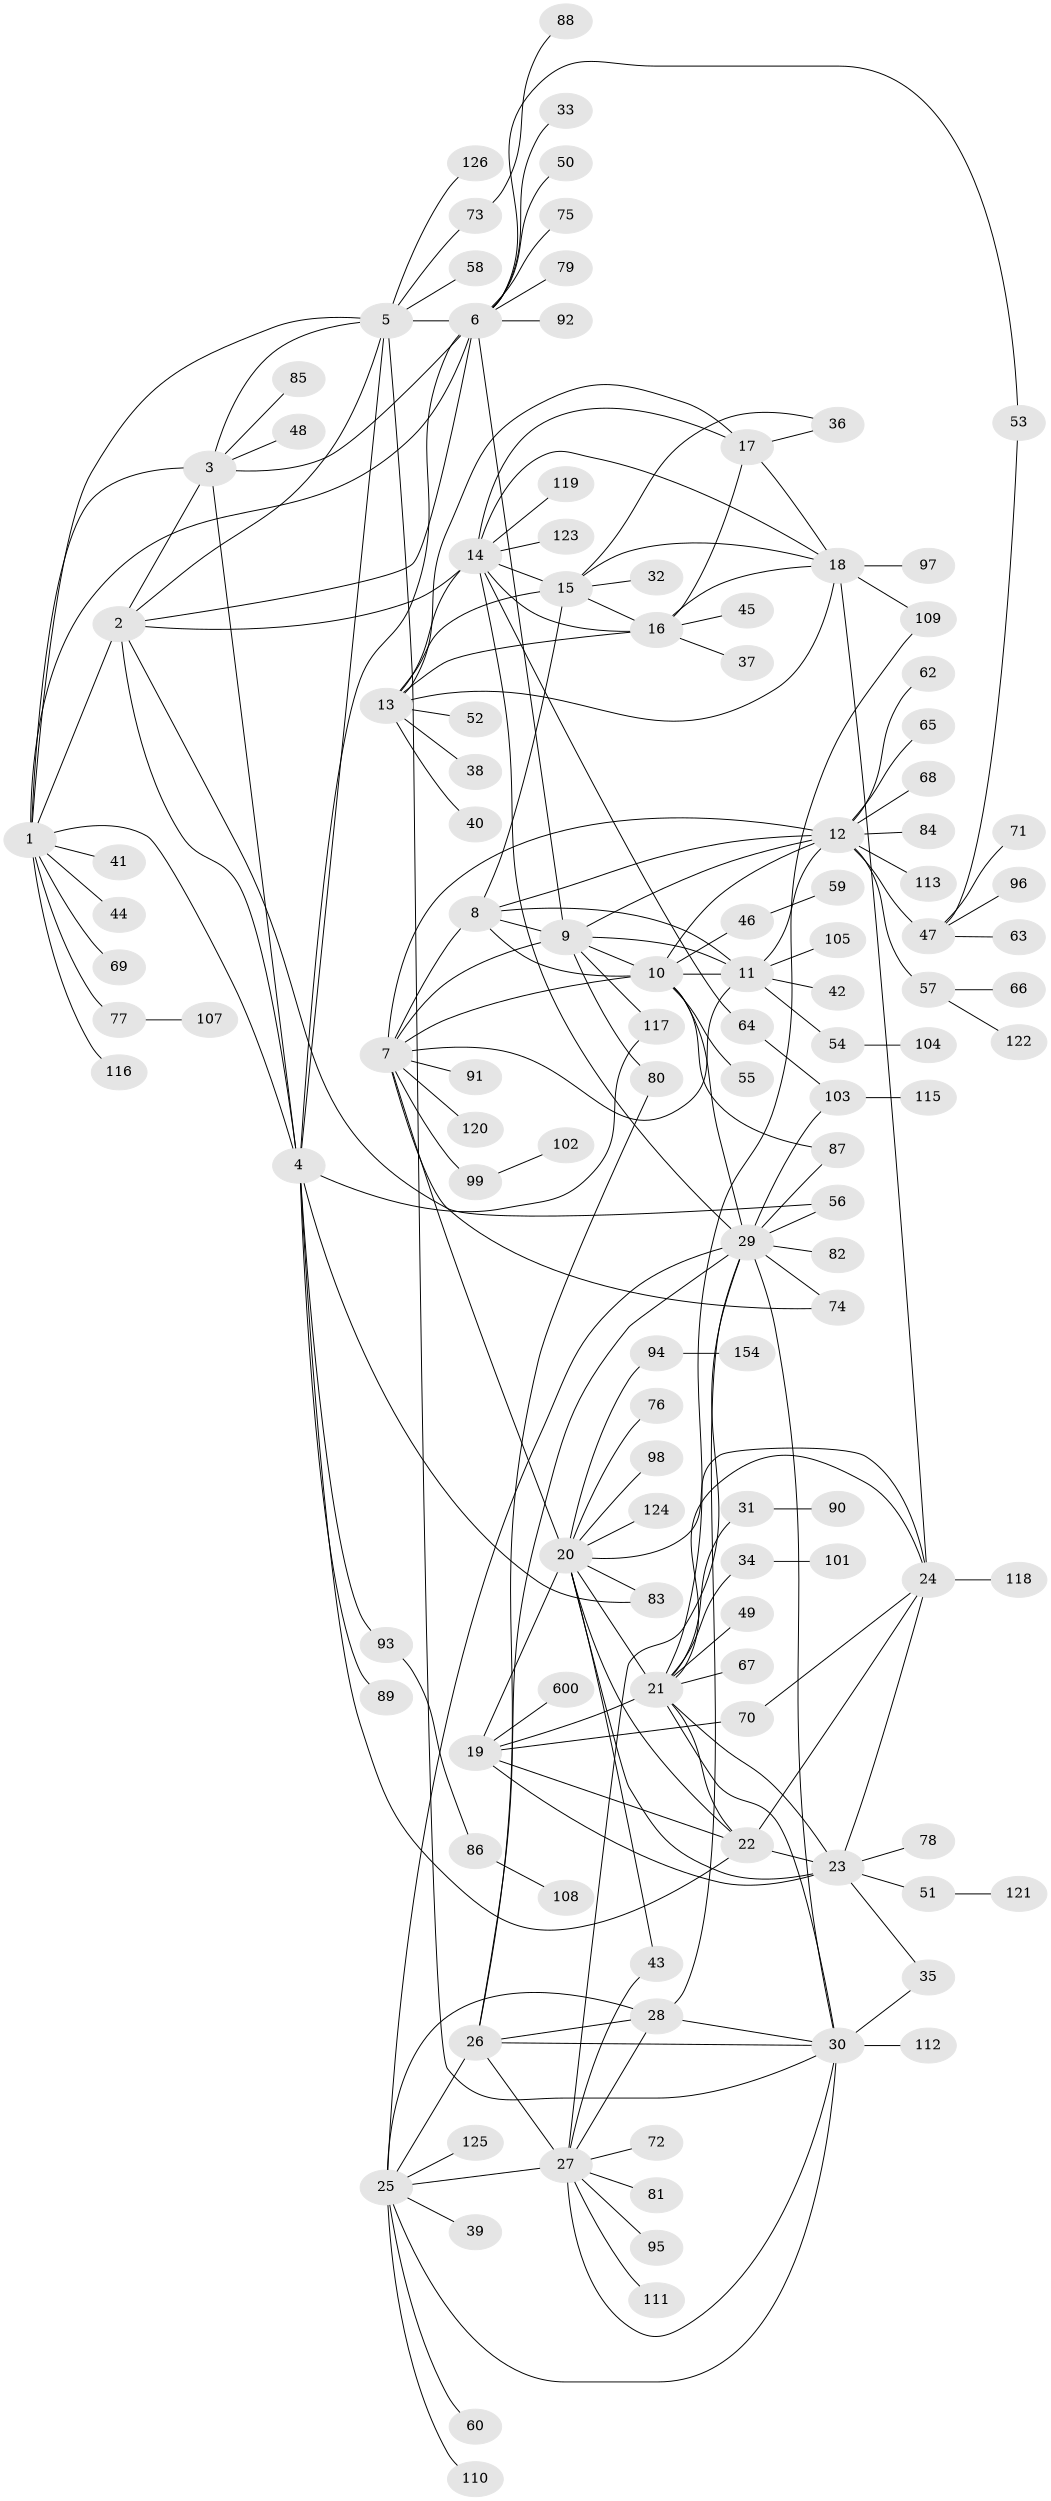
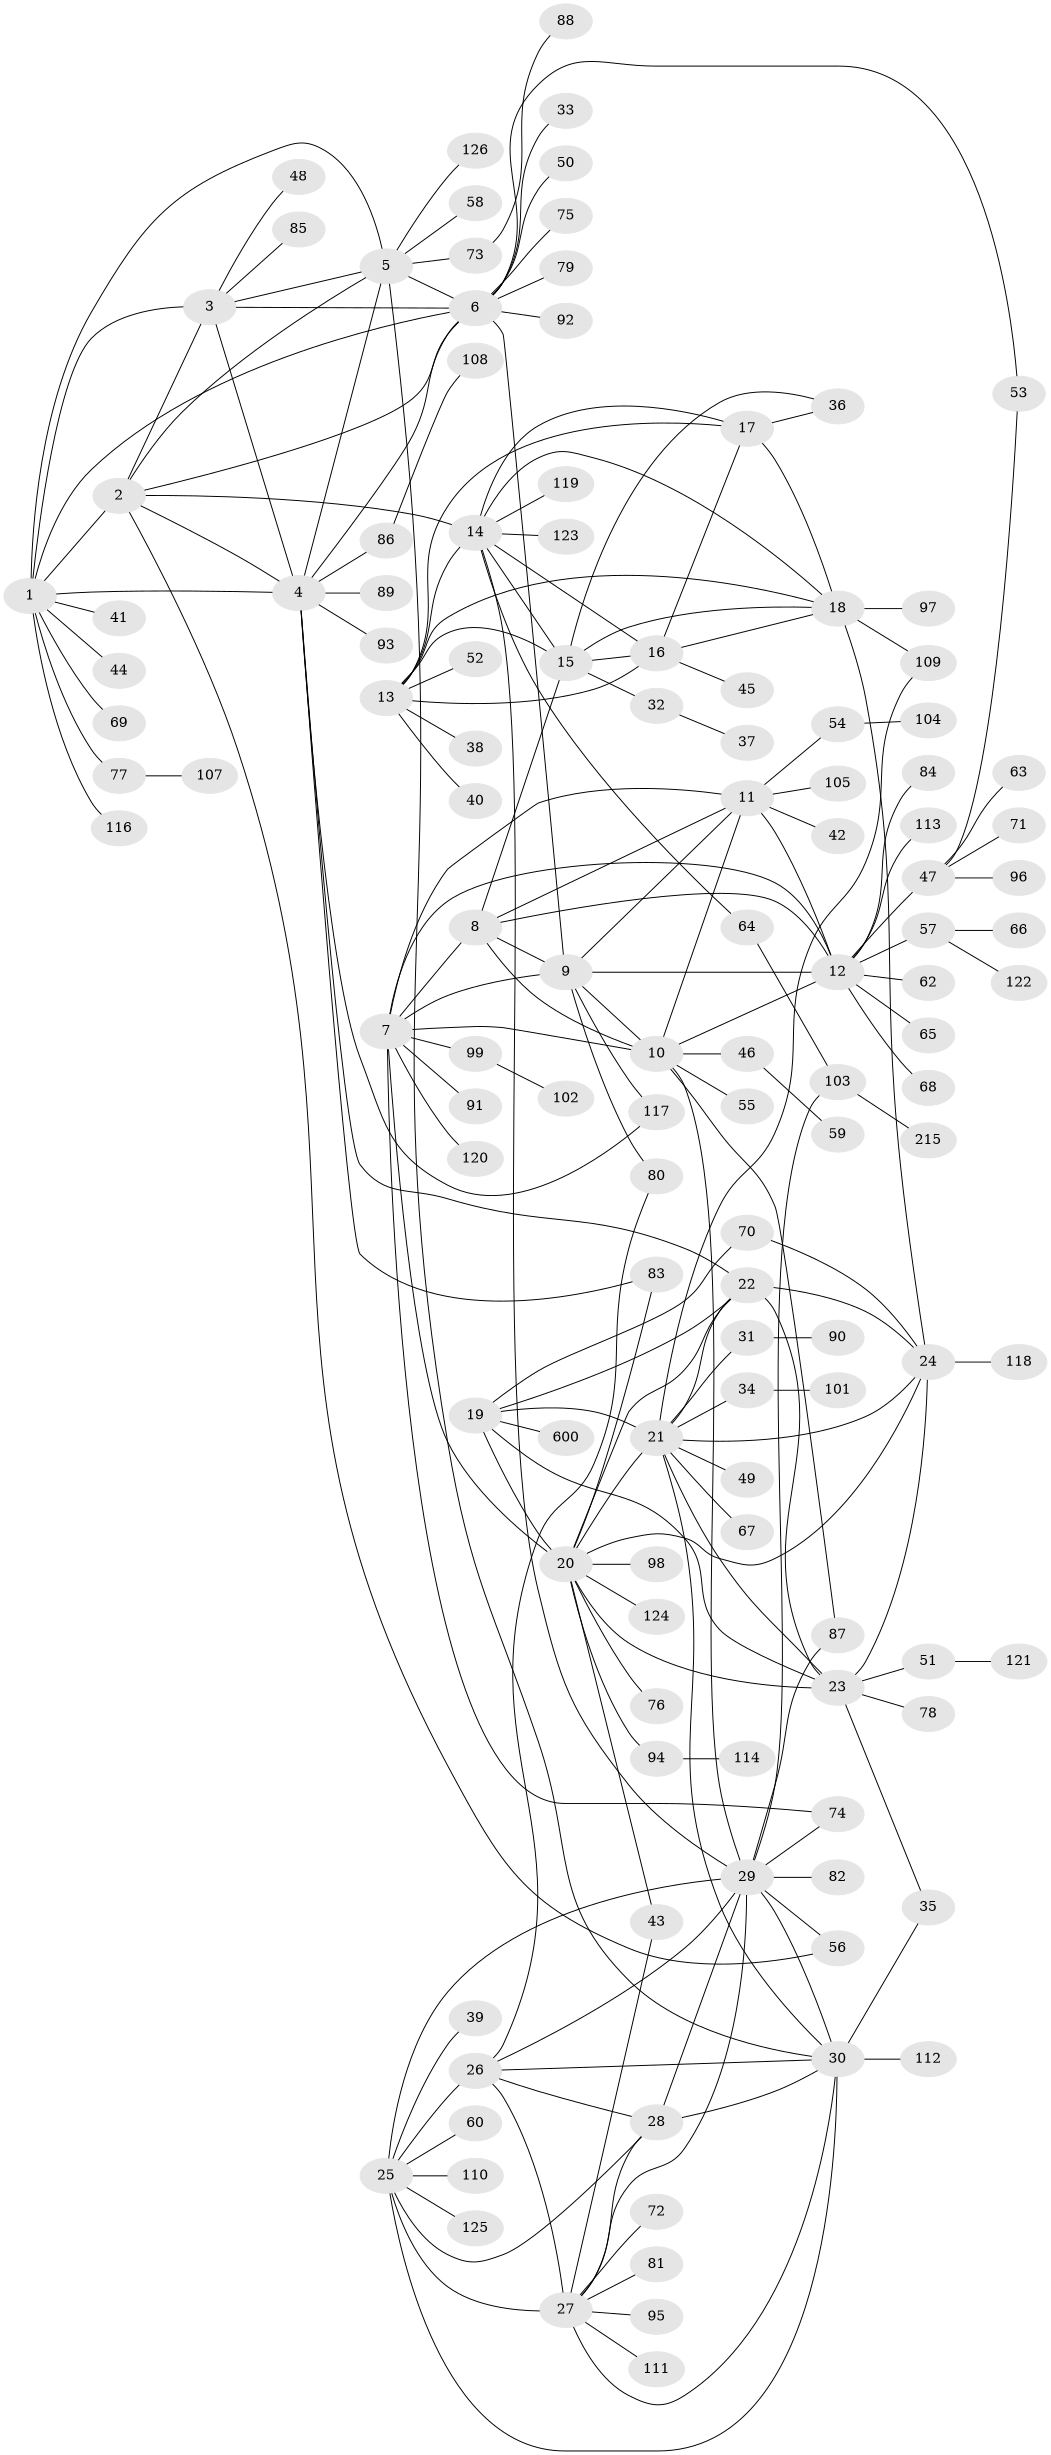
(702, 647) -> (702, 724)
(928, 1098) -> (928, 1140)
(747, 1353) -> (747, 1759)
(436, 1736) -> (343, 567)
